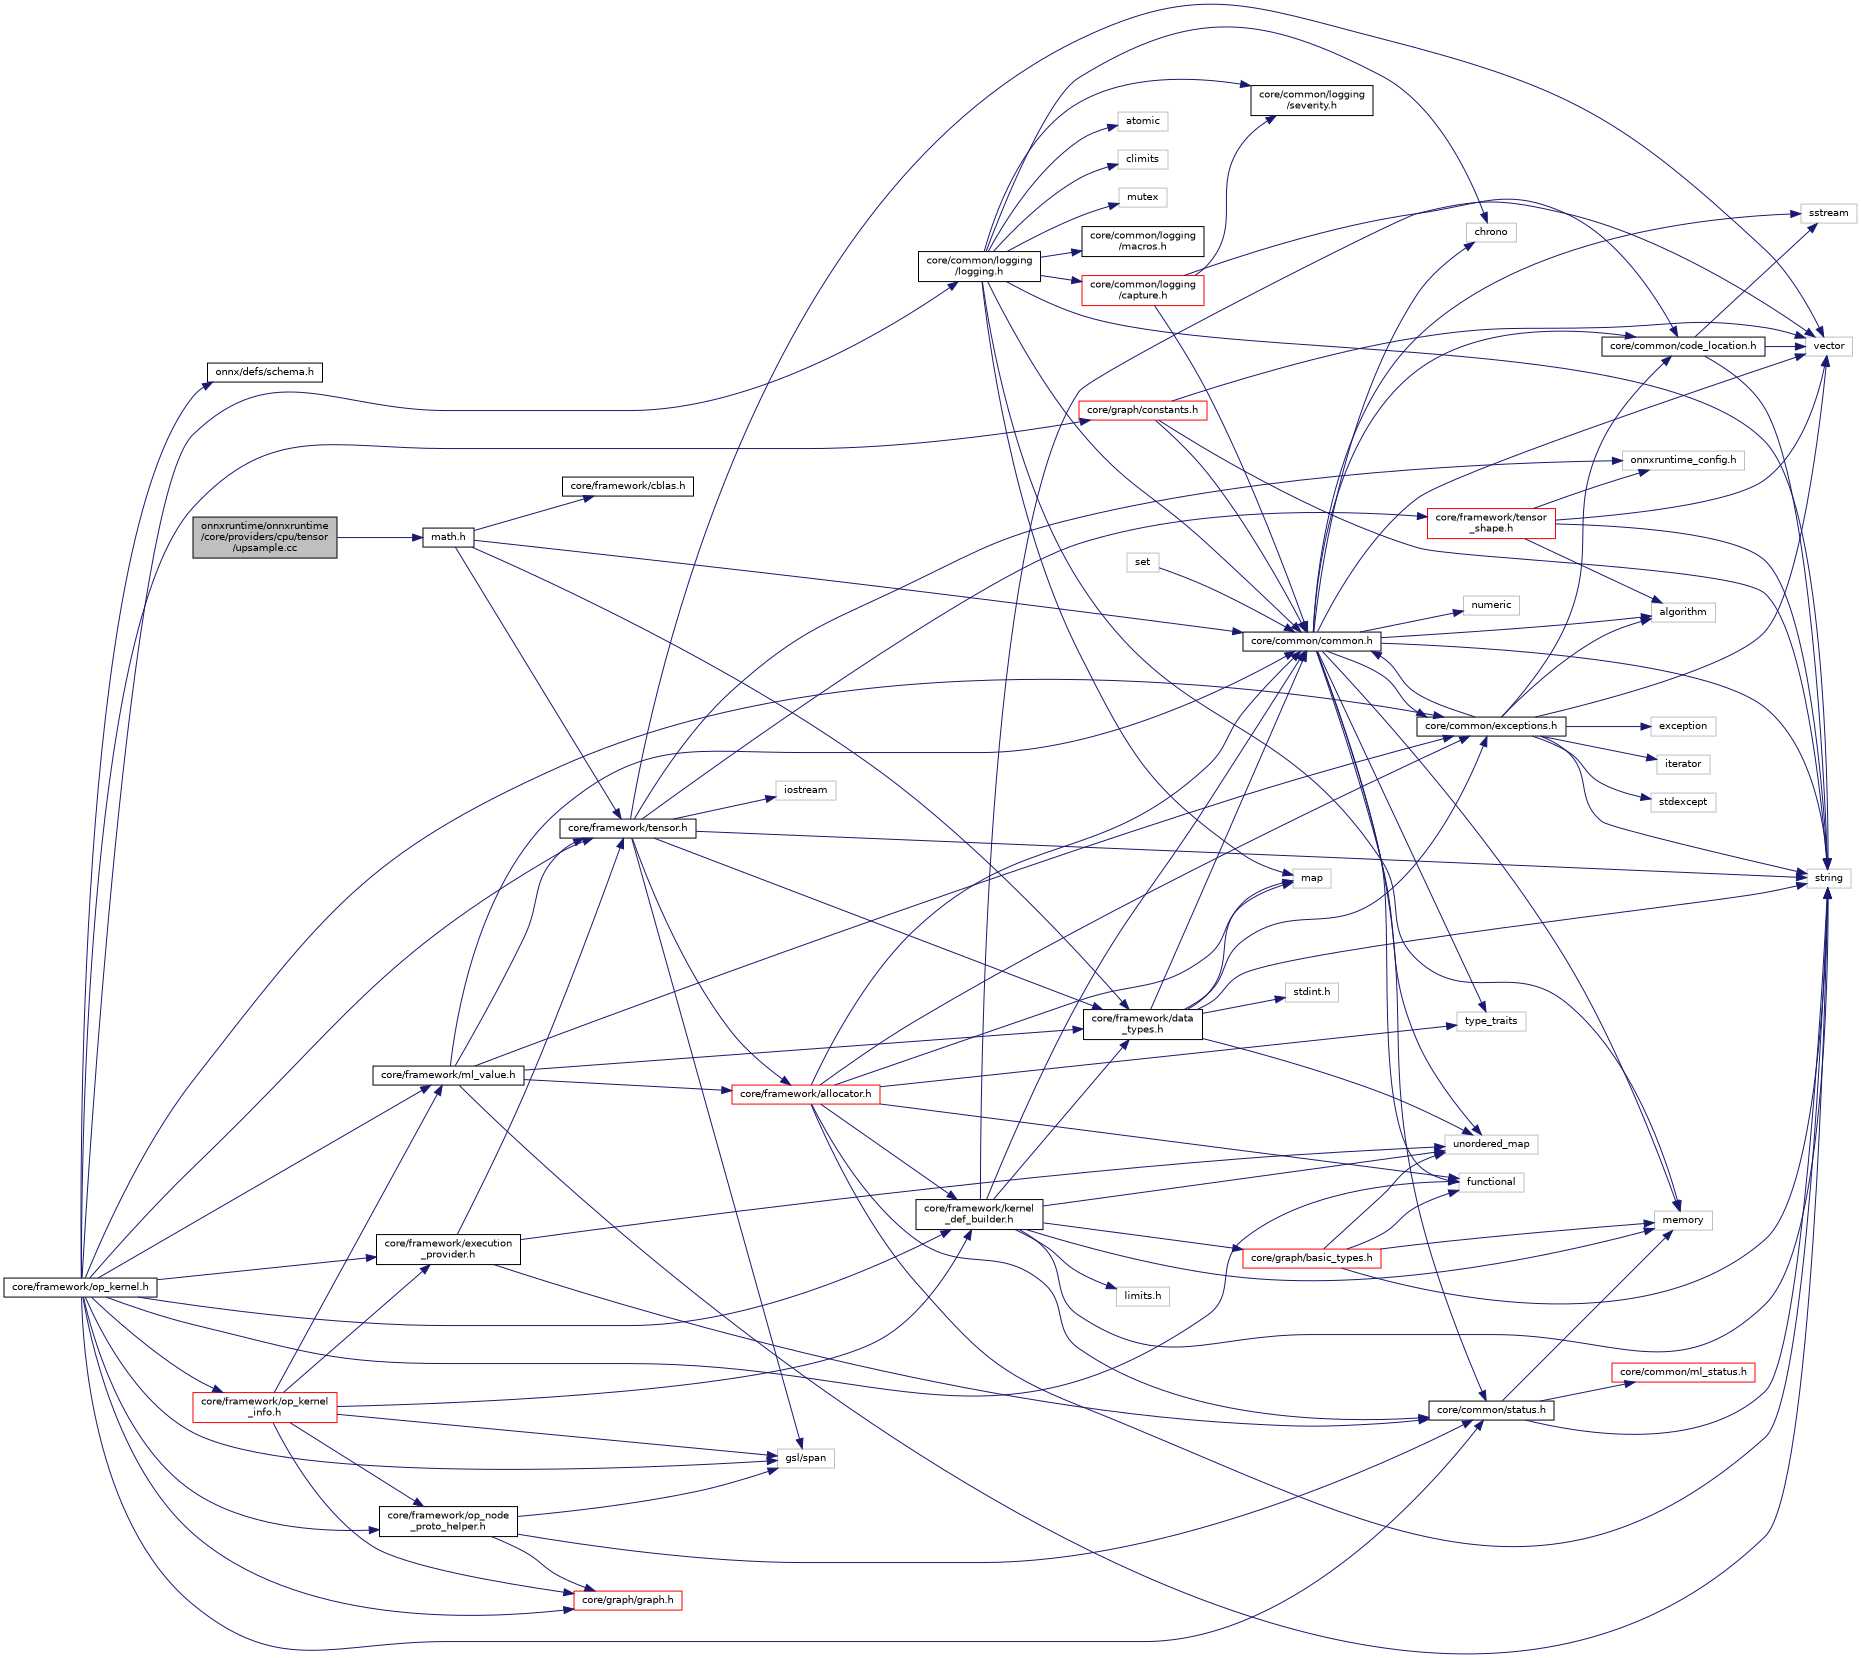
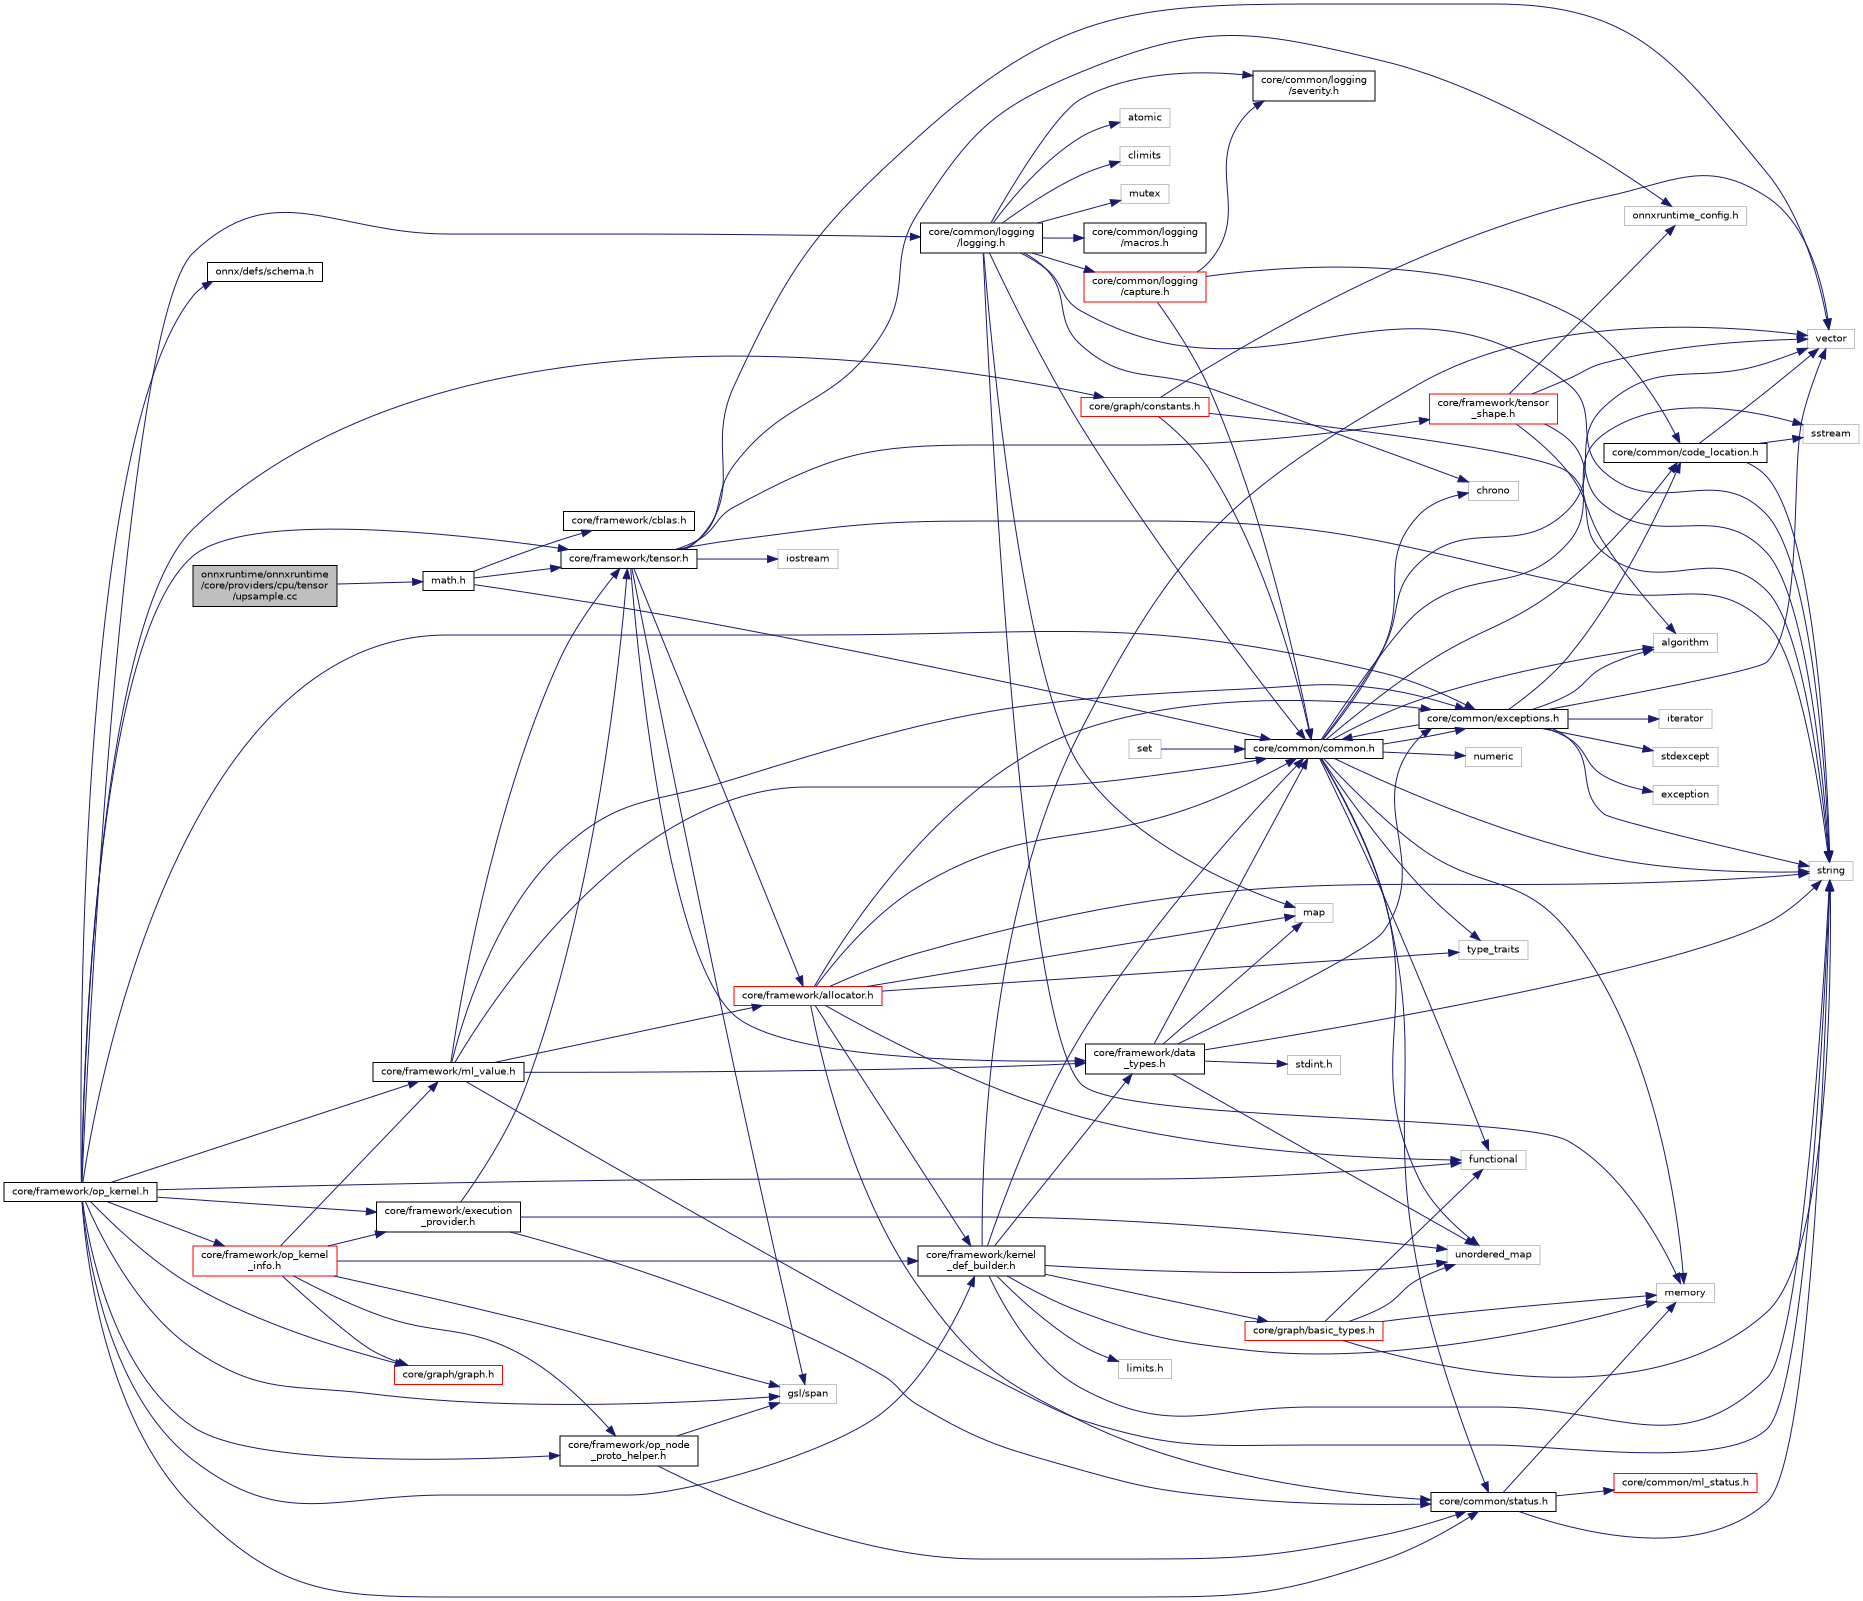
(826, 734) -> none
(539, 1562) -> none
